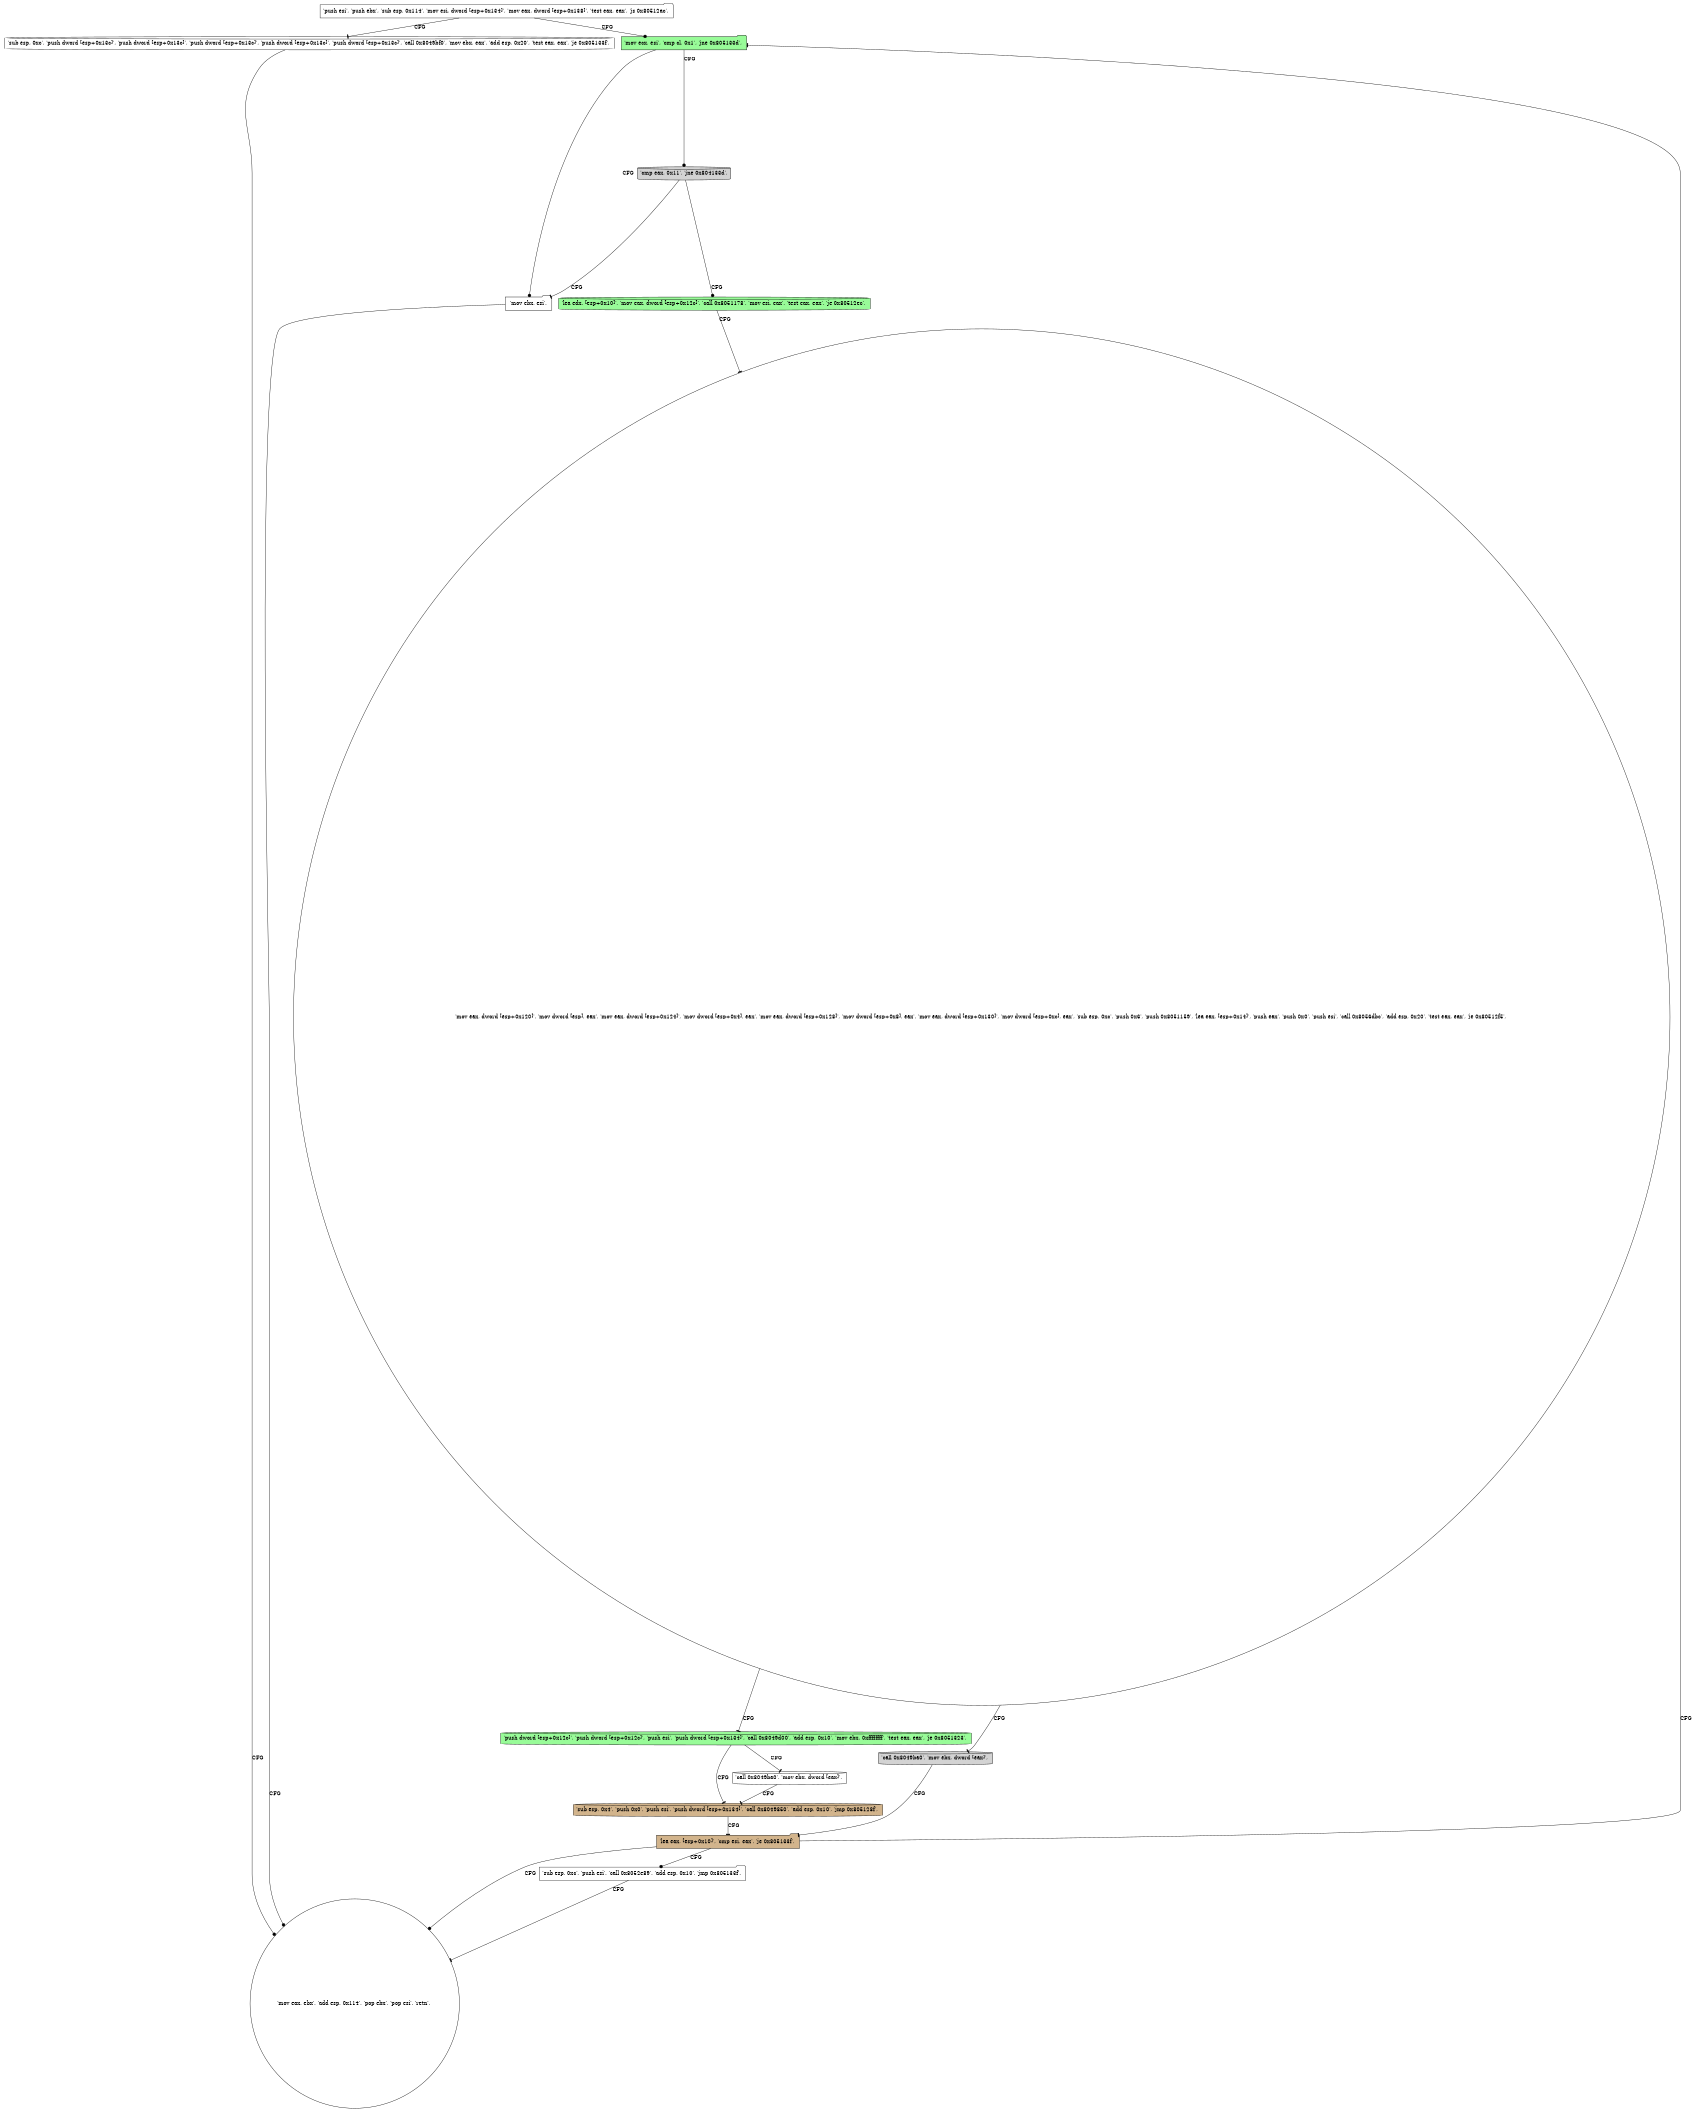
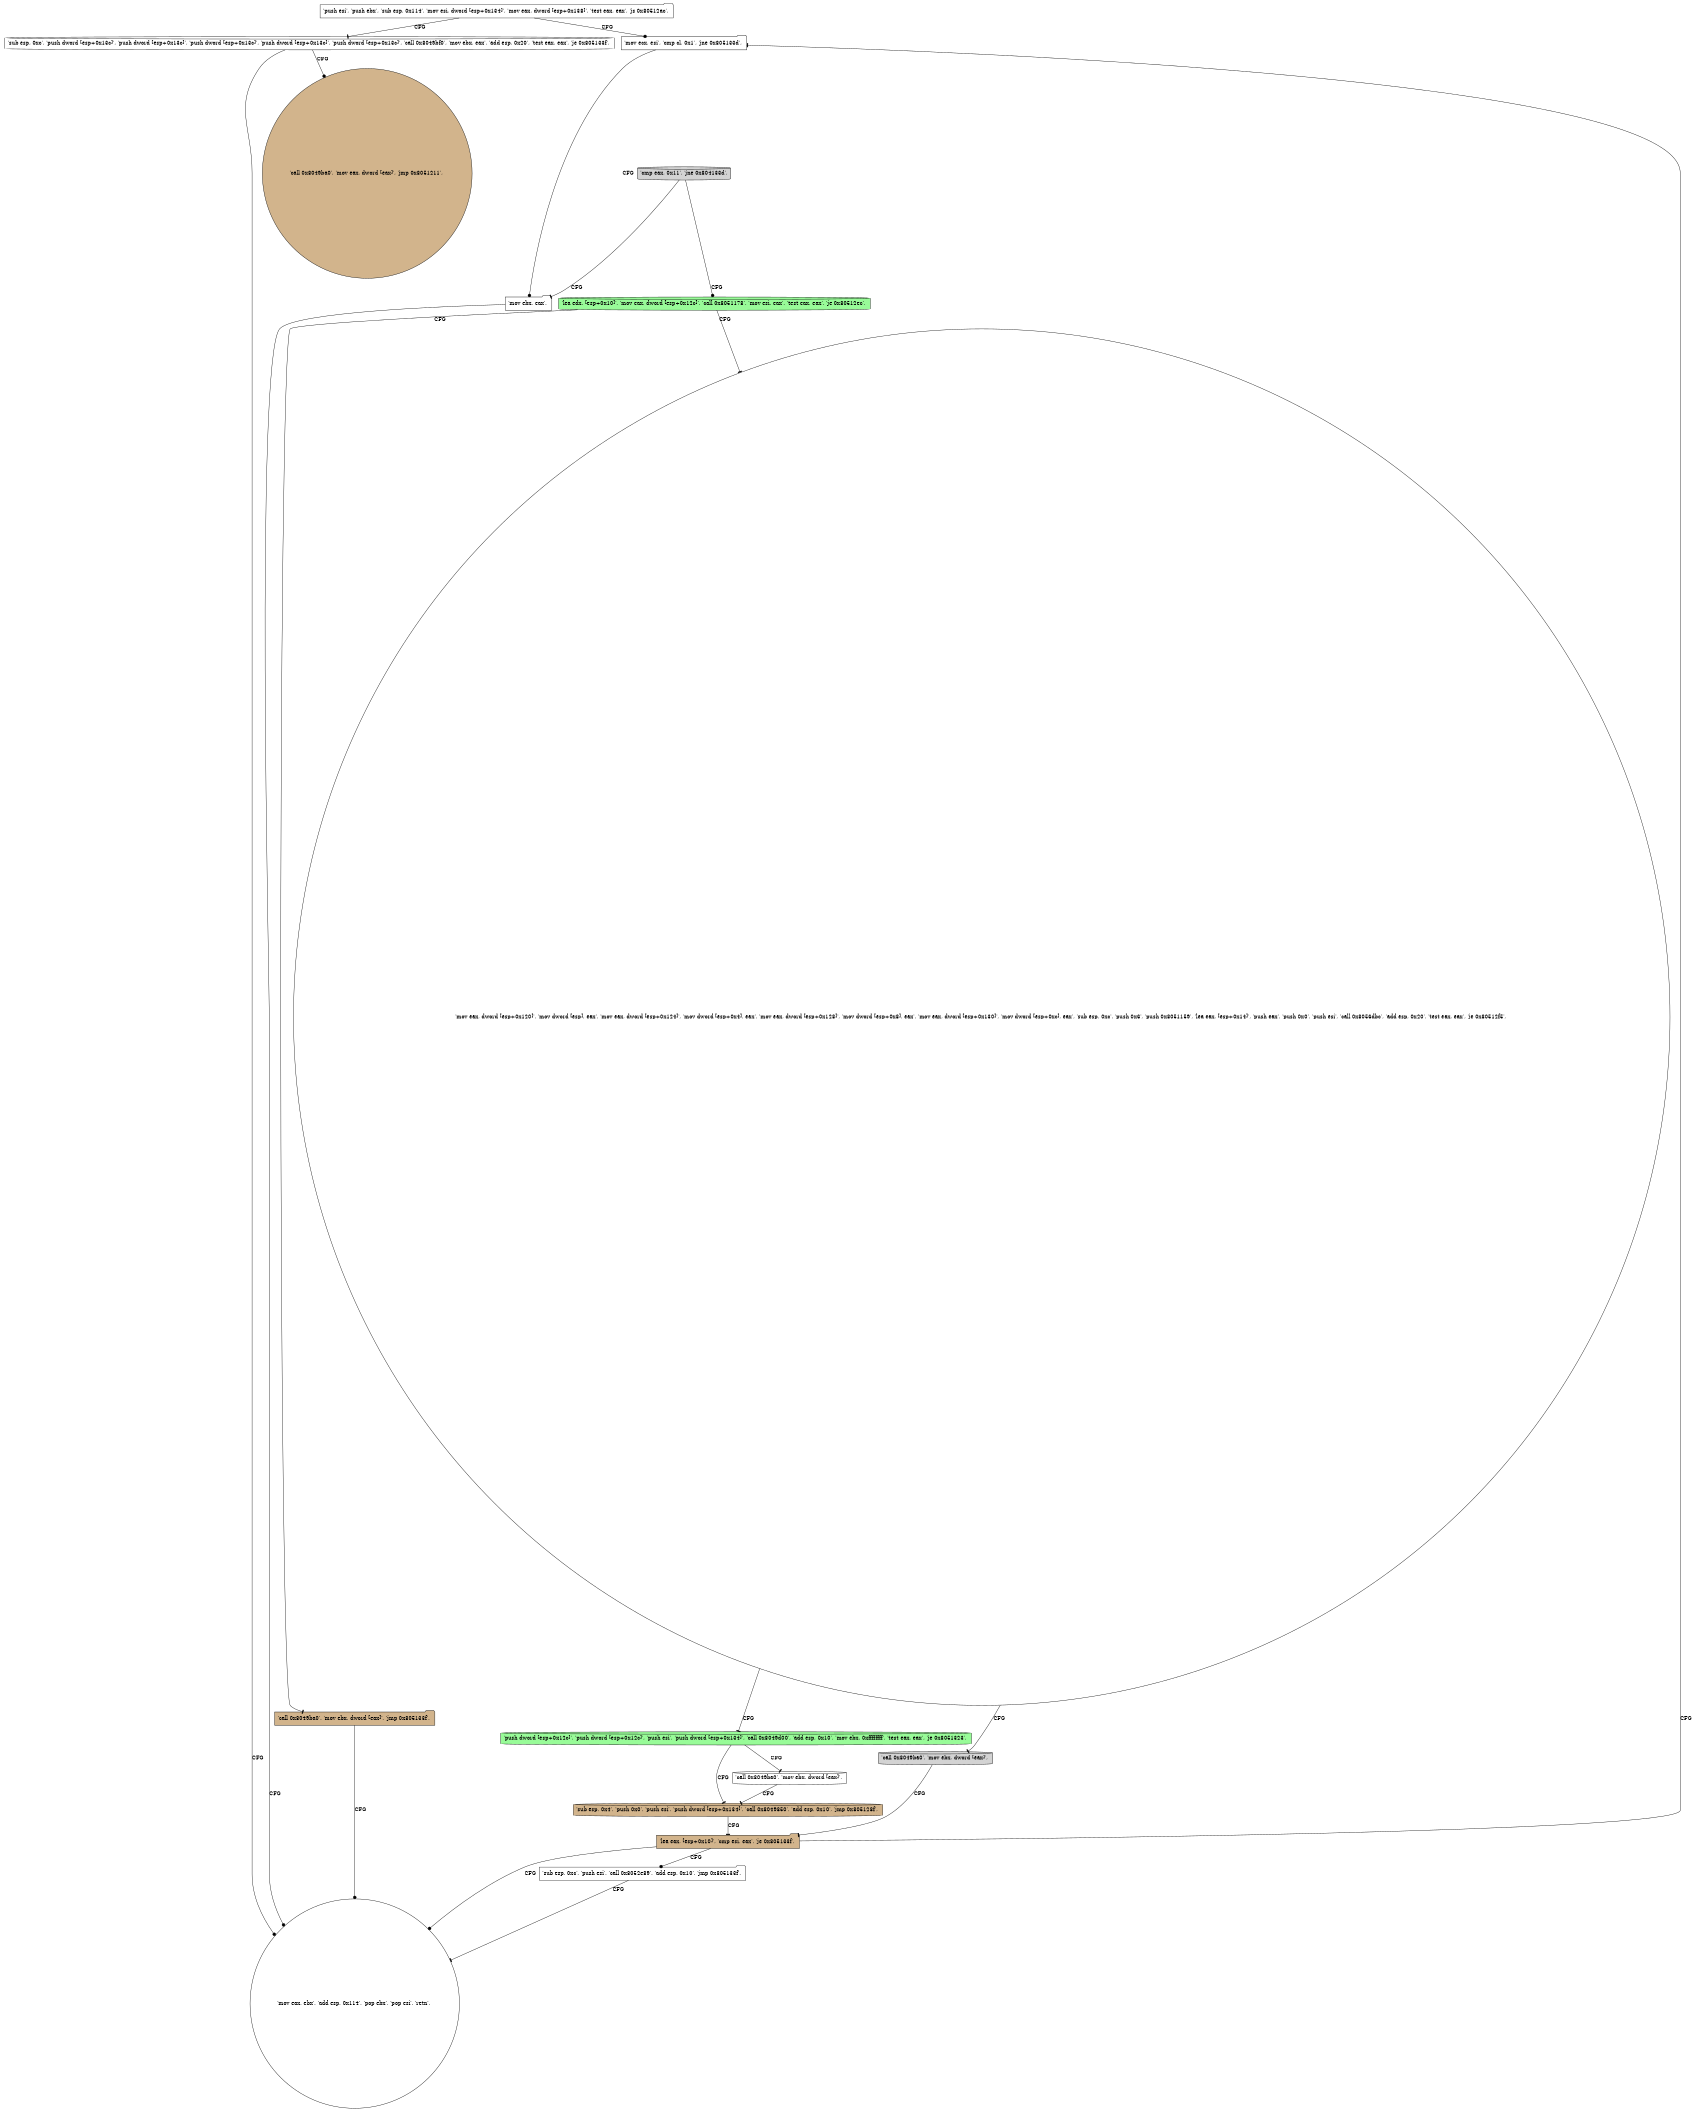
(684, 43) -> (684, 43)
(684, 107) -> none
none -> (367, 173)
(529, 304) -> (529, 304)
none -> (355, 1719)
